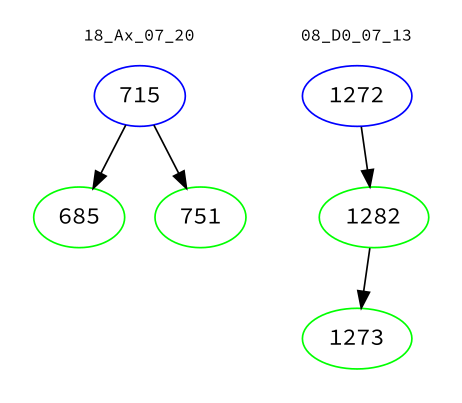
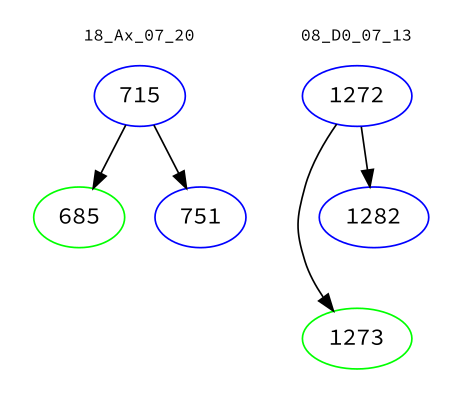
(200, 217) -> (200, 217)
(374, 217) -> (374, 217)
(367, 270) -> (300, 209)
